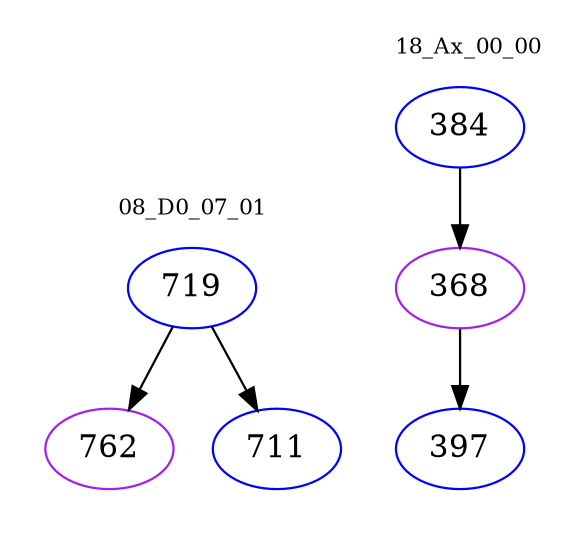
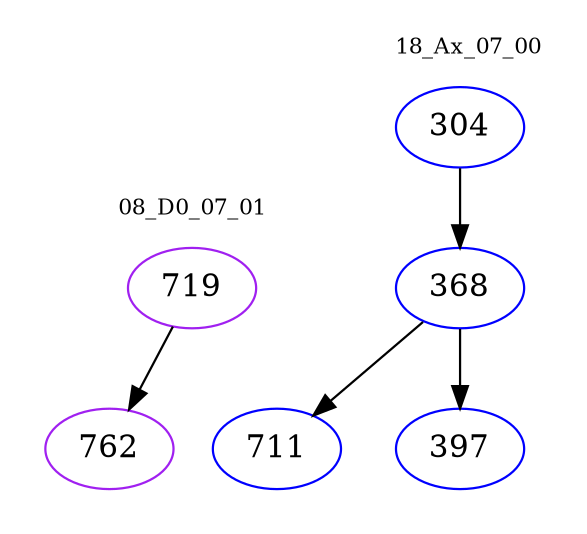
(469, 48) -> (469, 48)
(460, 127) -> (460, 127)
(192, 288) -> (192, 288)
(460, 288) -> (460, 288)
(229, 358) -> (393, 348)
